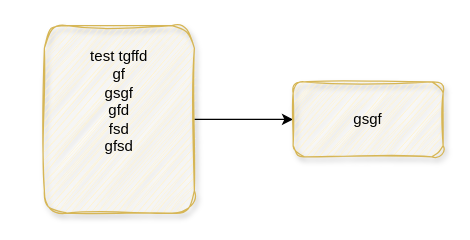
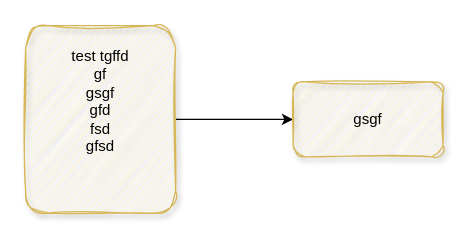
(119, 119) -> (101, 119)
